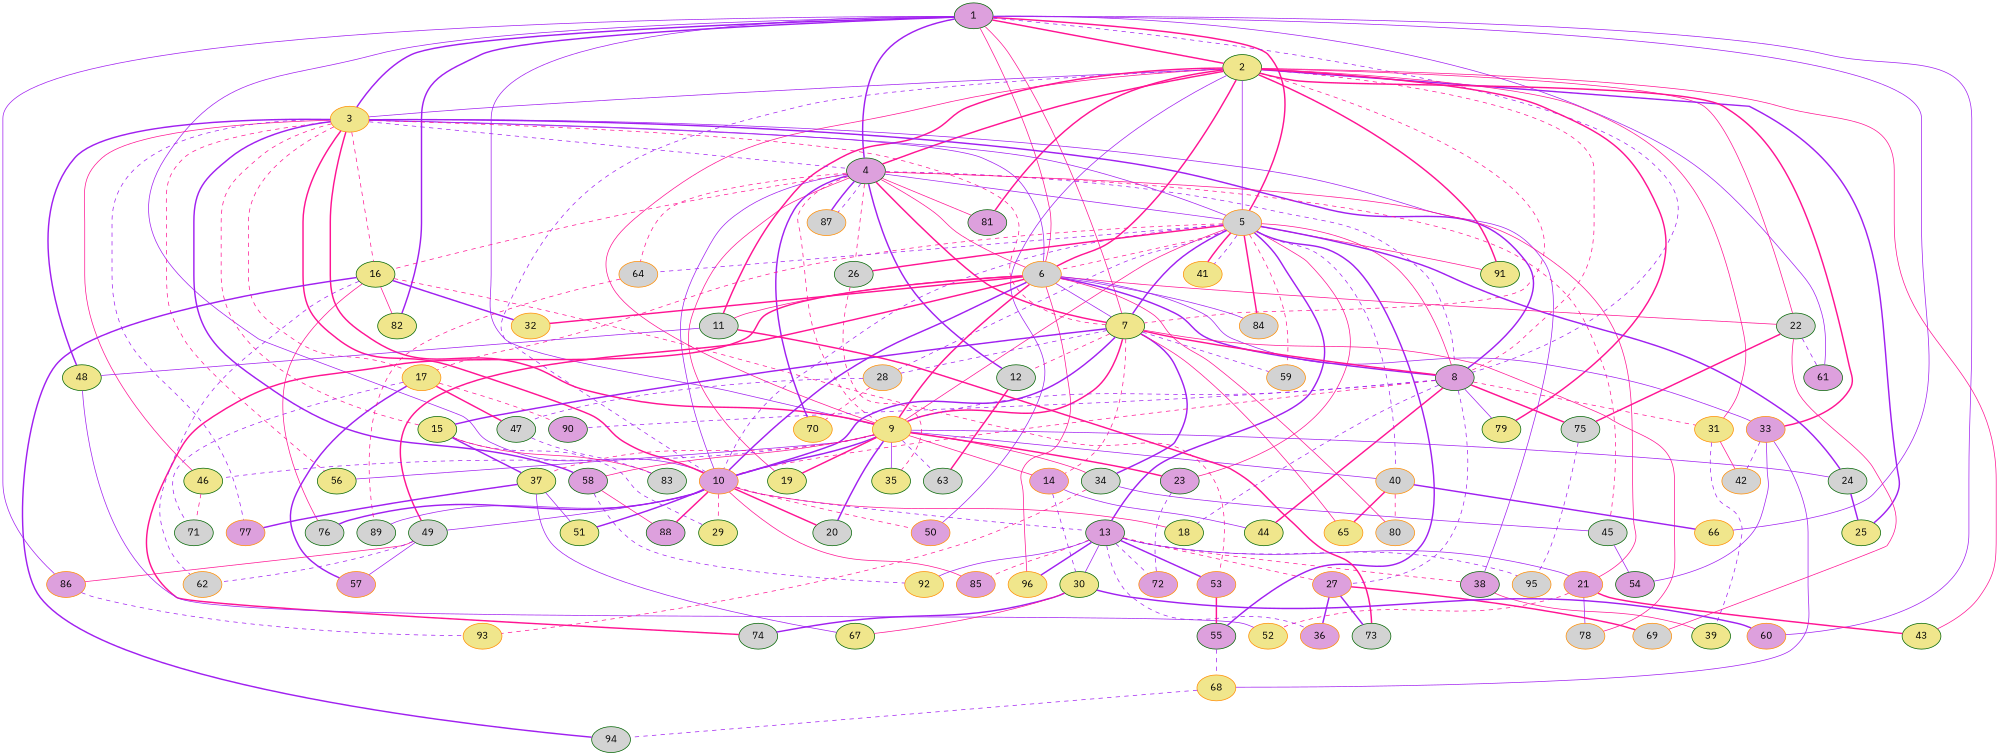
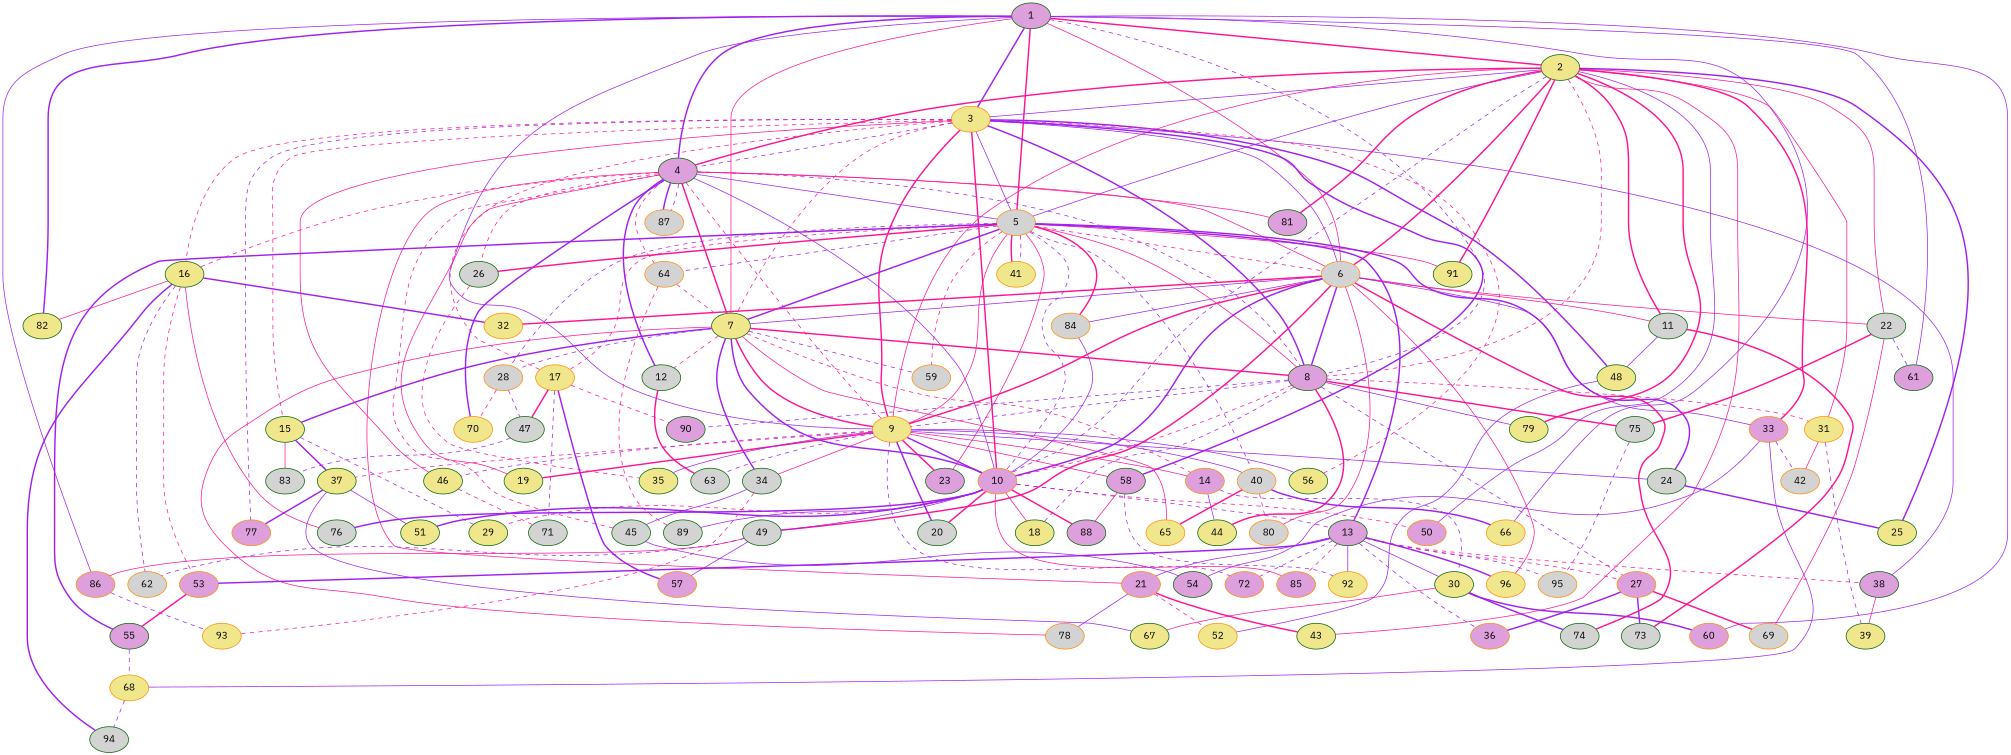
(203, 113) -> (1075, 416)
(1527, 284) -> (698, 300)
(1156, 531) -> (1014, 570)
